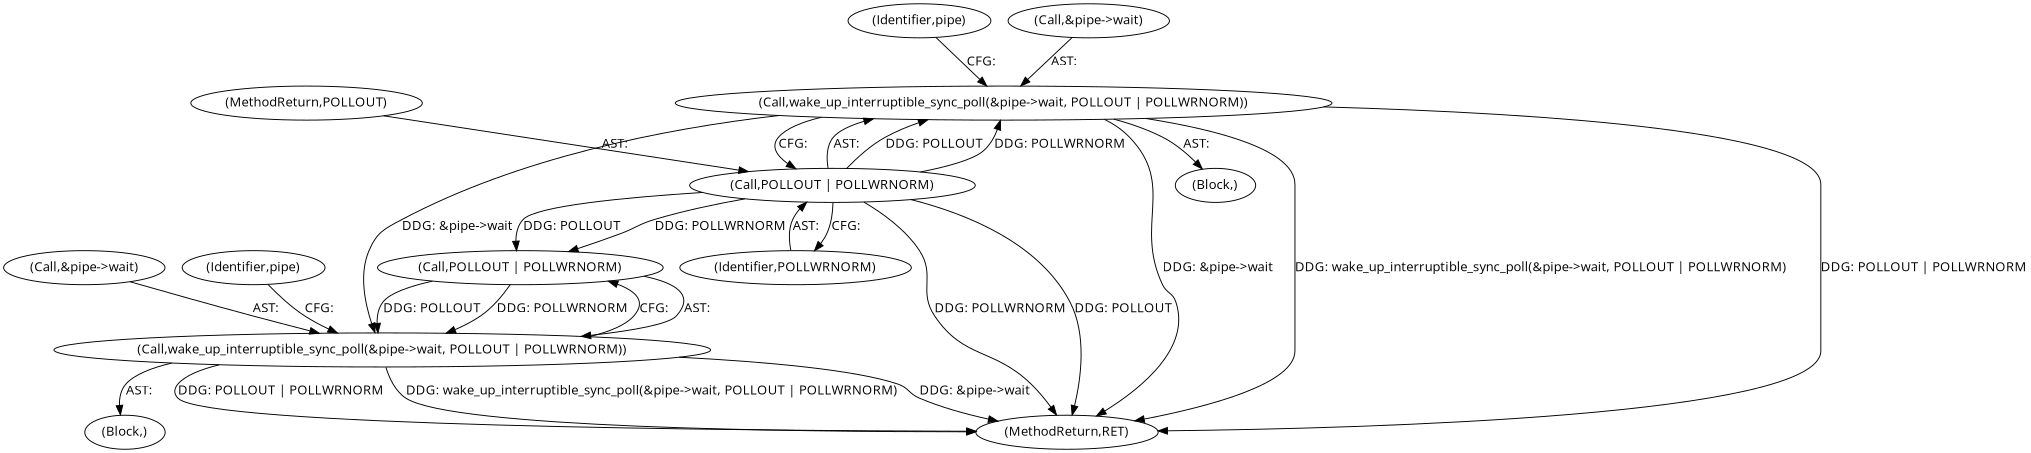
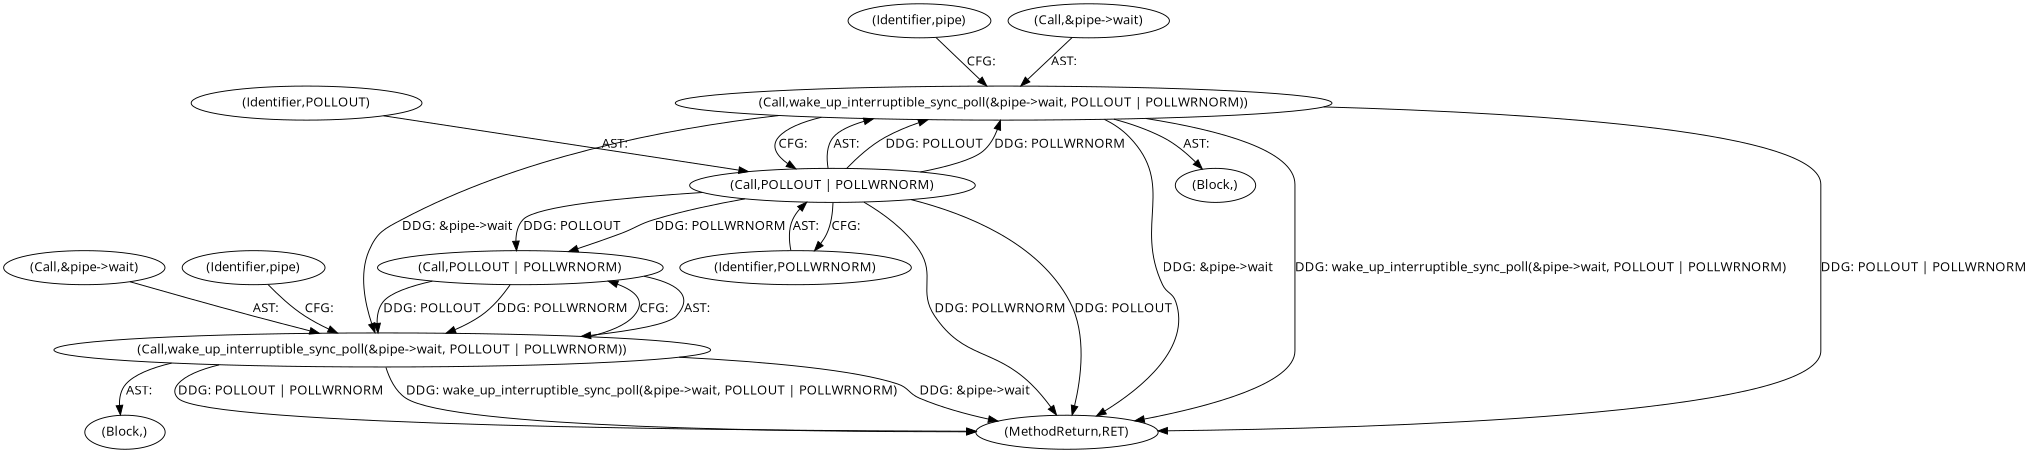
(307, 103) -> (307, 103)
